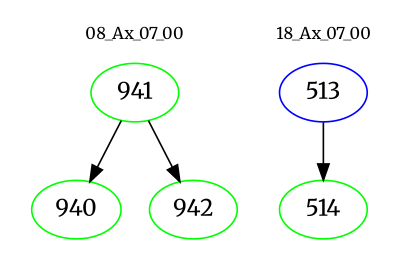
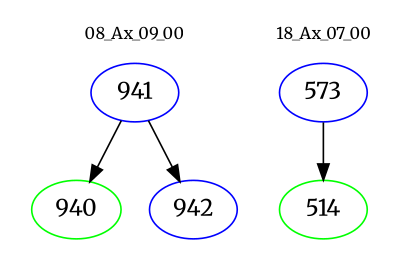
(135, 35) -> (135, 35)
(135, 93) -> (135, 93)
(323, 93) -> (323, 93)
(193, 210) -> (193, 210)
